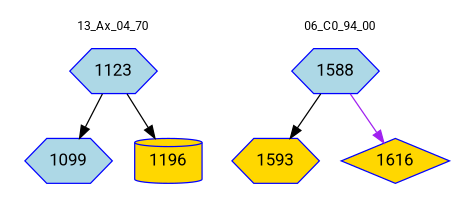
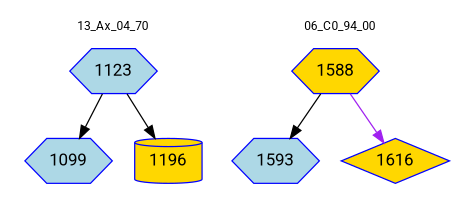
(336, 71) -> (336, 71)
(276, 161) -> (276, 161)
